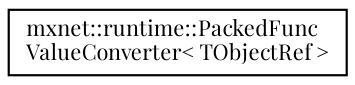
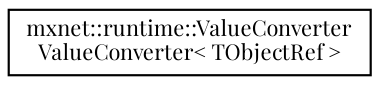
(178, 43) -> (190, 43)
